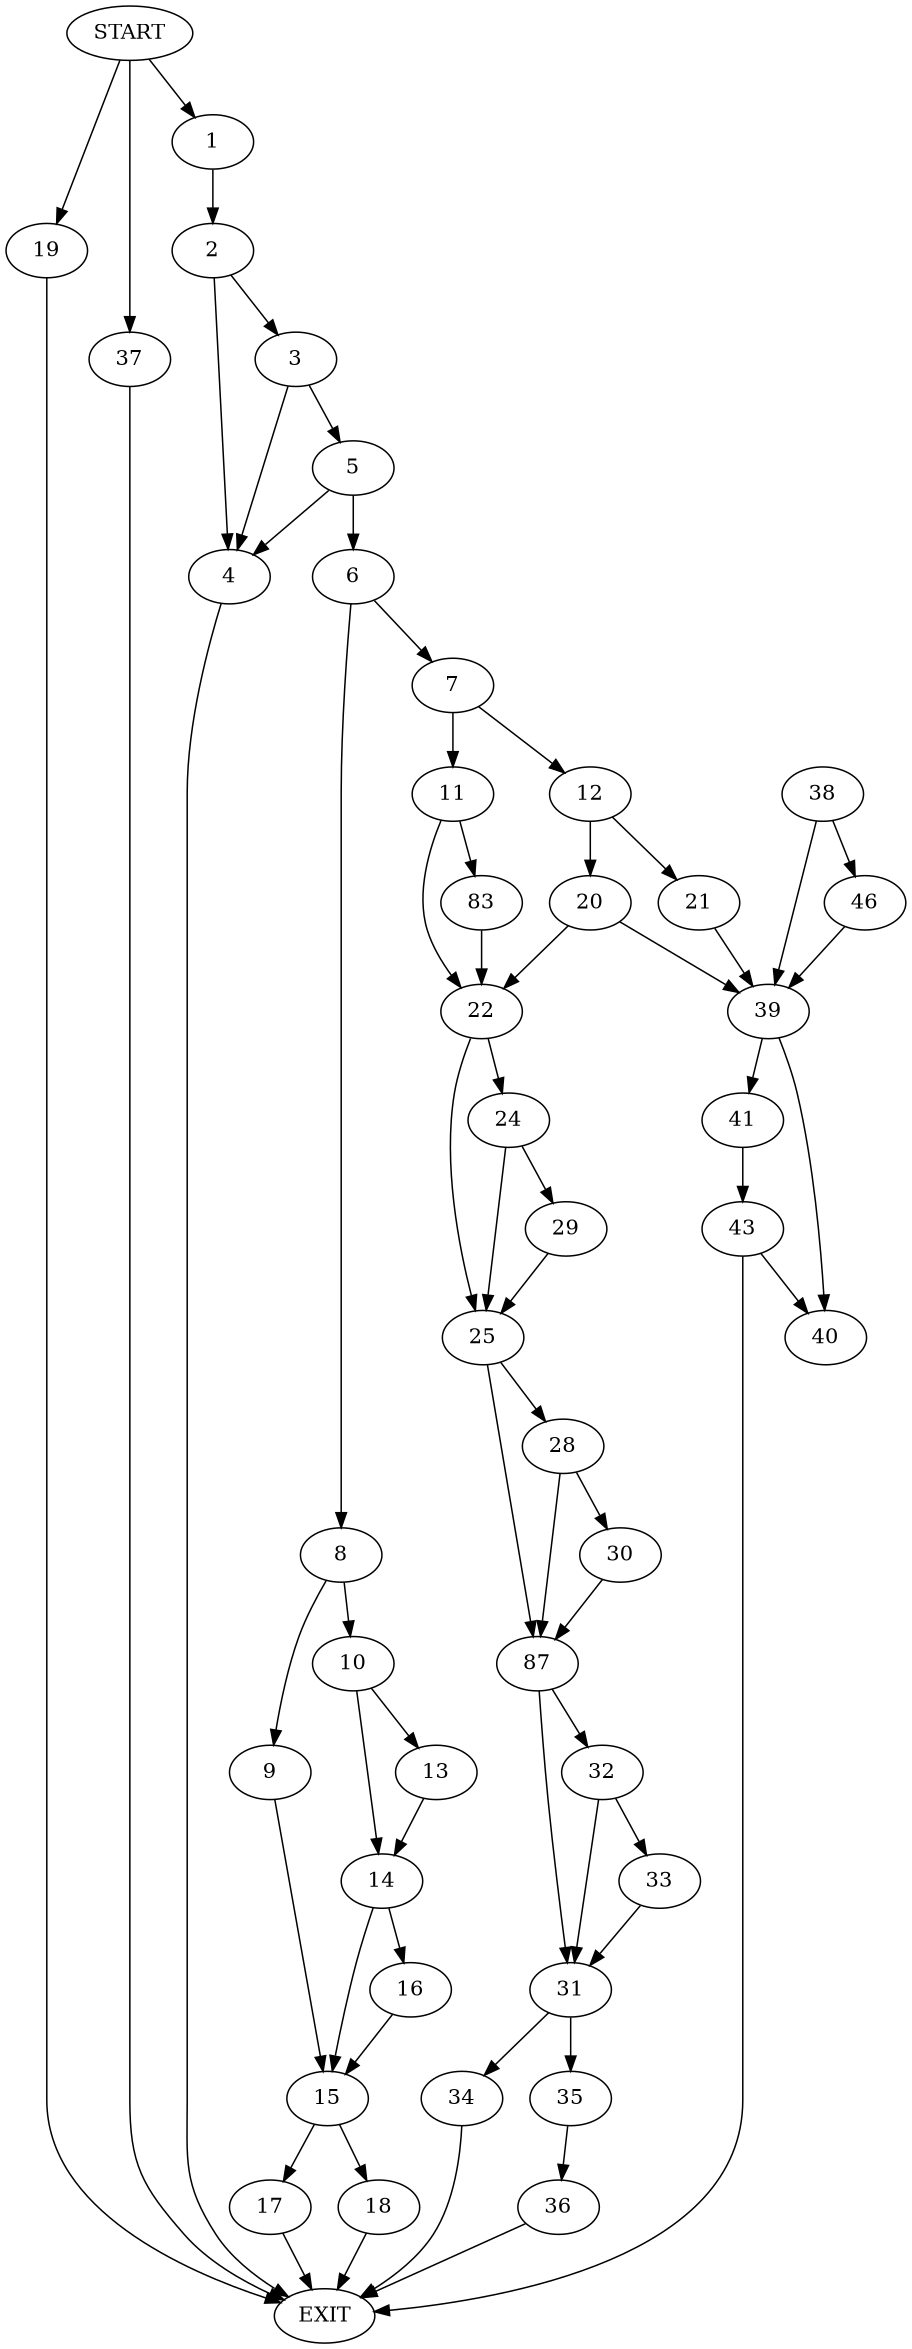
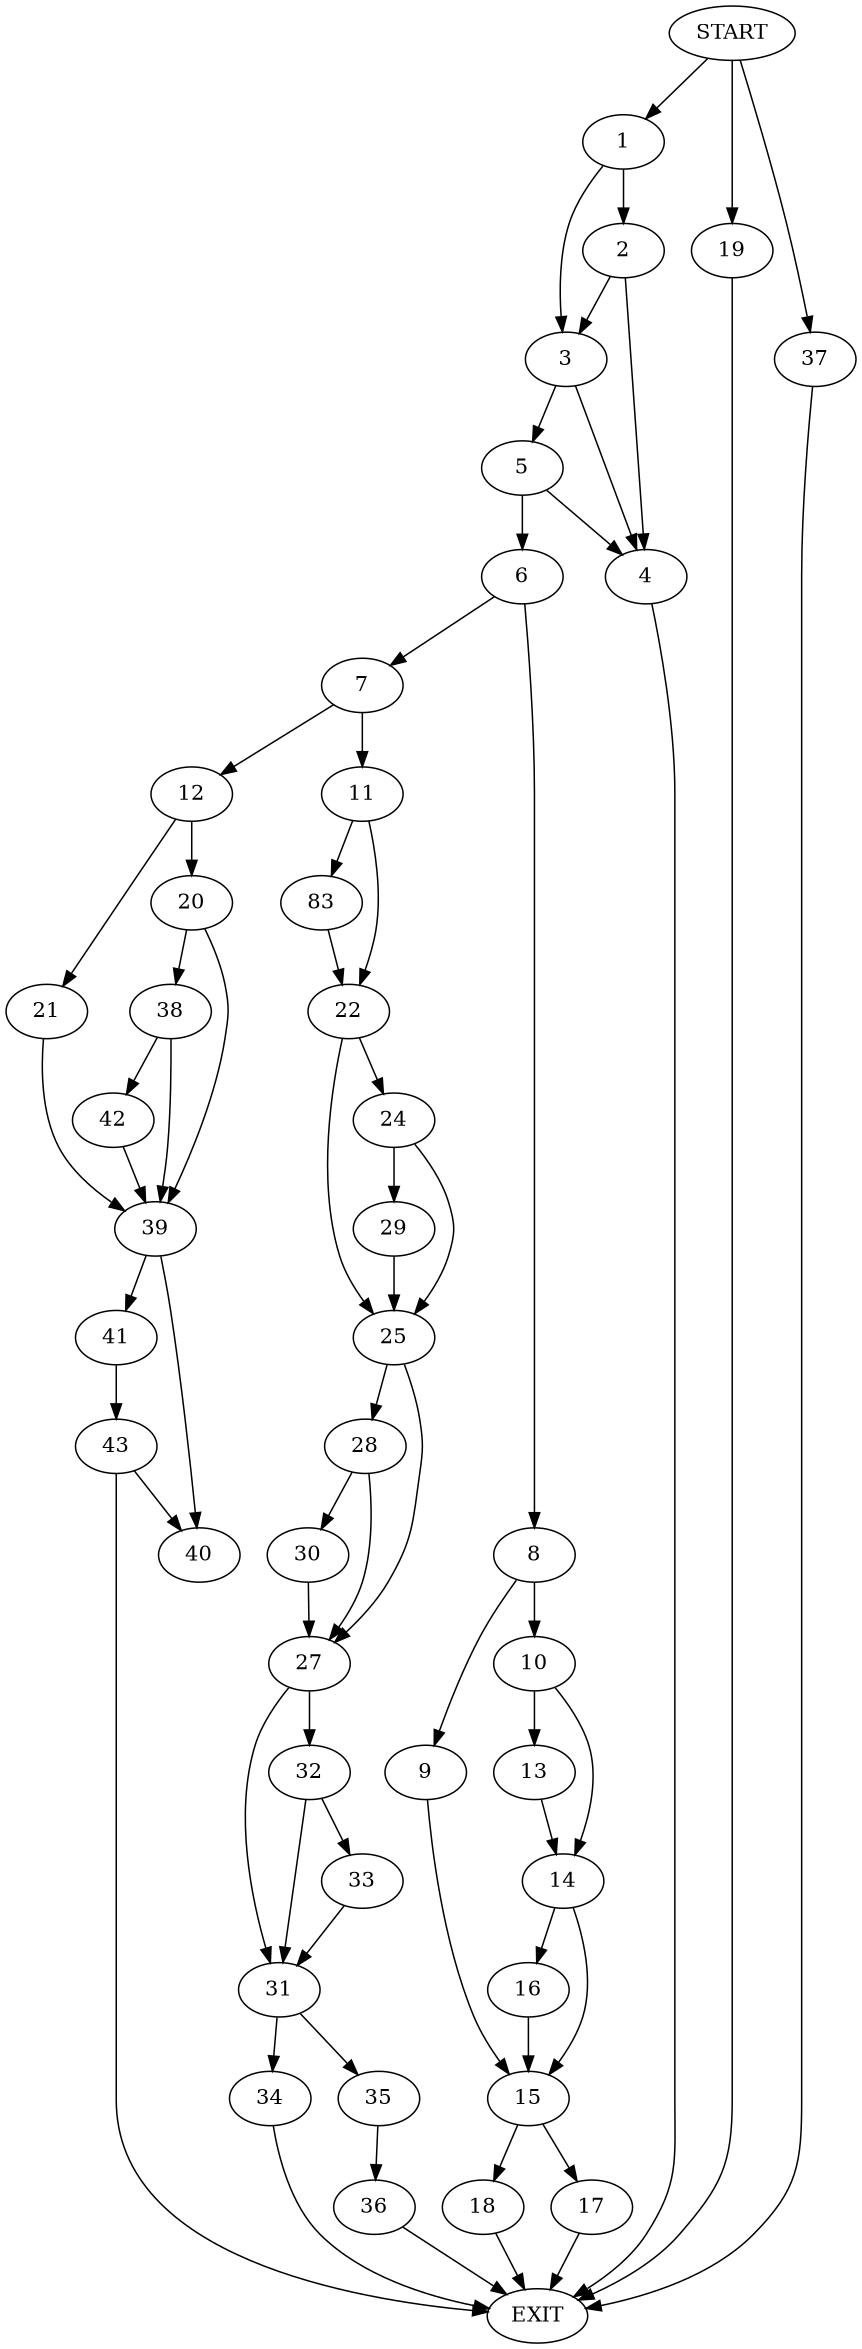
none -> (566, 237)
(865, 903) -> (113, 1120)
(542, 952) -> (183, 949)
(537, 1664) -> (309, 1664)
